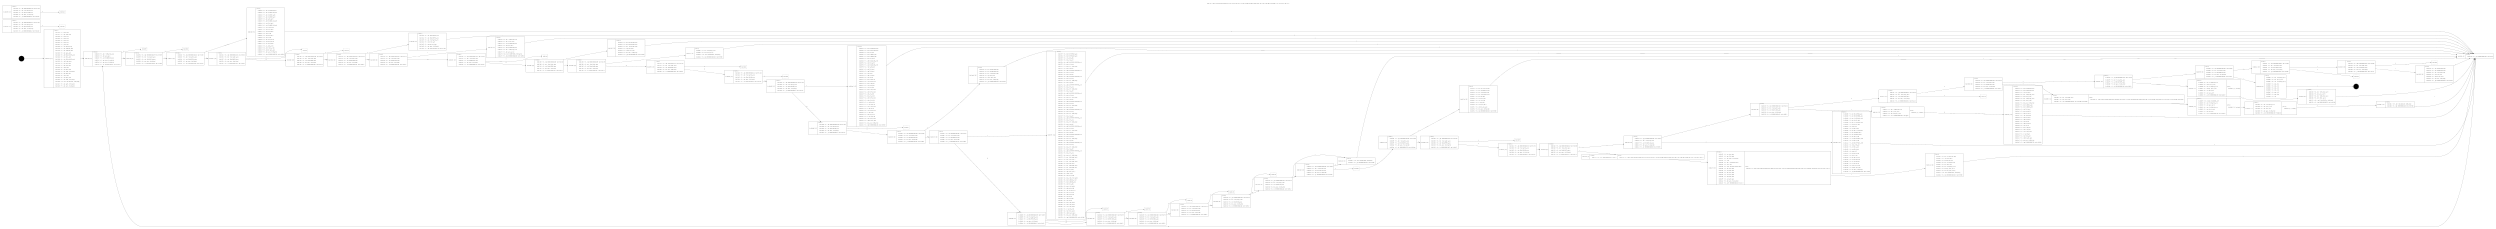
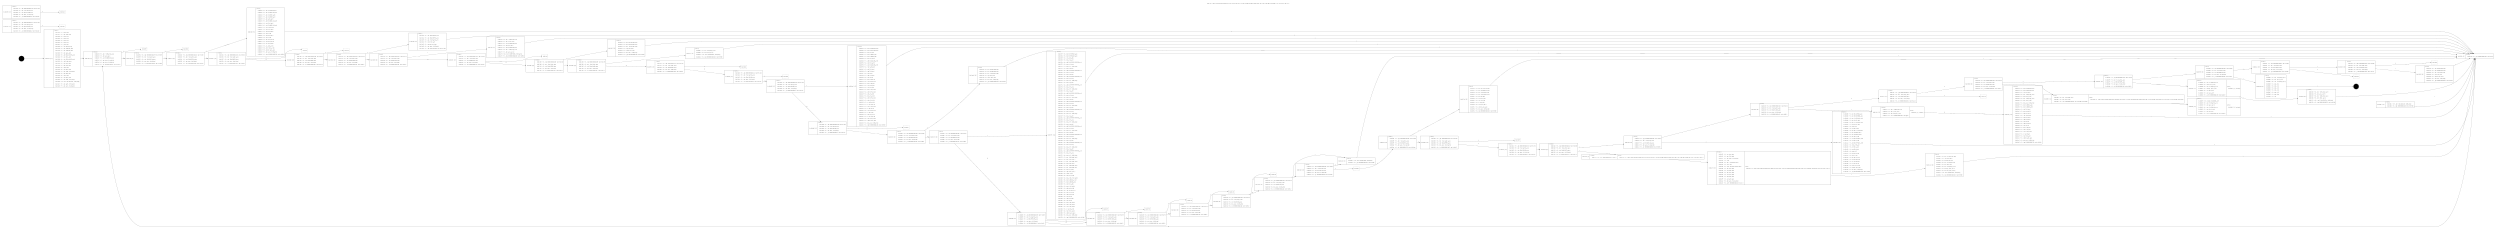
(2271, 108) -> none
